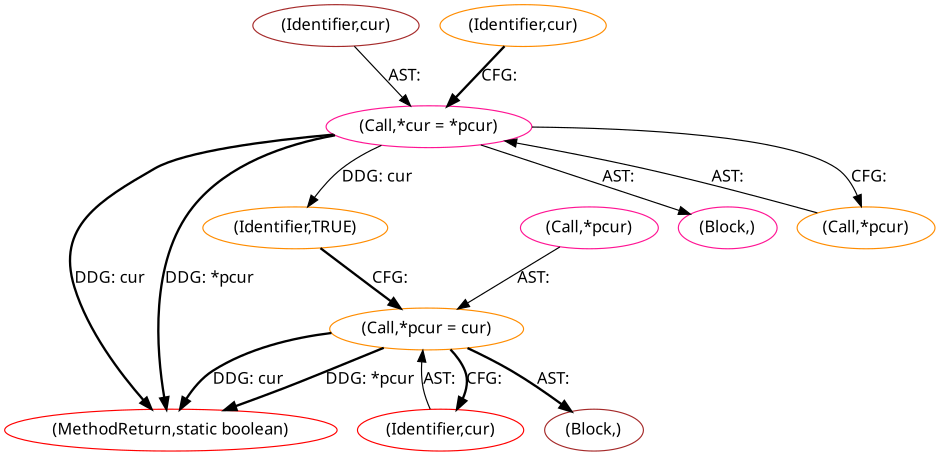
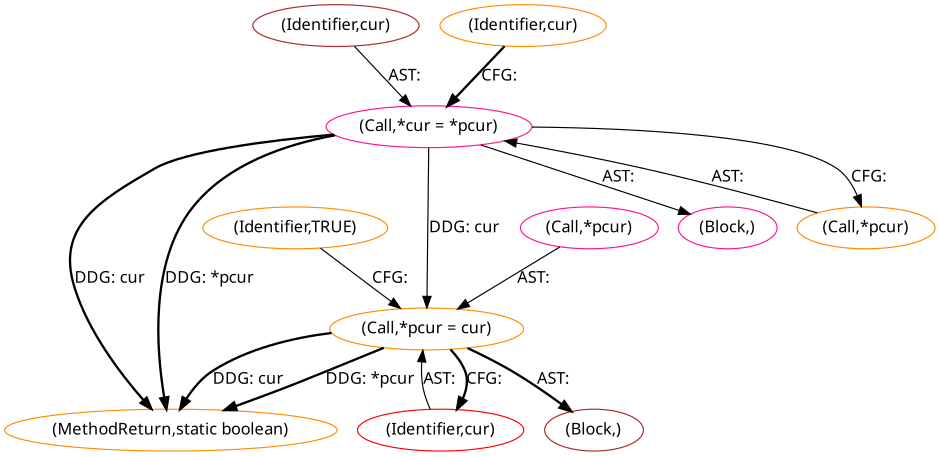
(344, 167) -> (428, 222)
(356, 275) -> (356, 275)
(171, 430) -> (171, 430)
